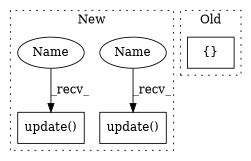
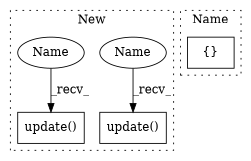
(211, 20) -> (211, 20)
